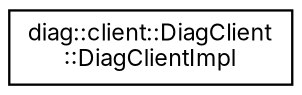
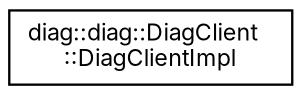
(151, 48) -> (151, 48)
